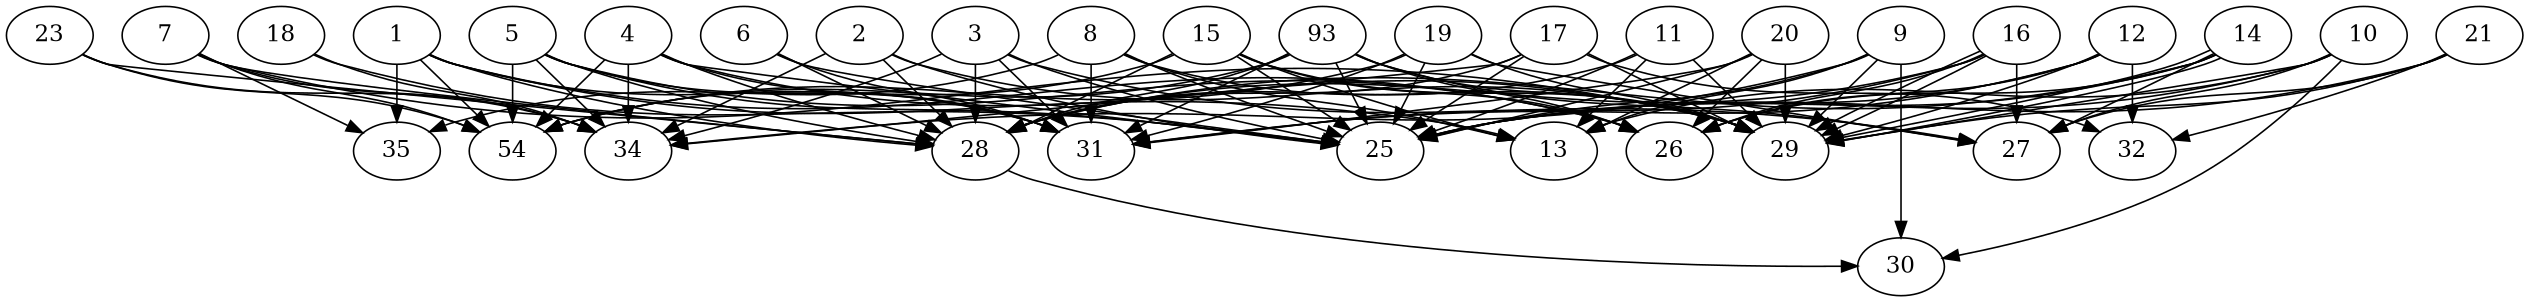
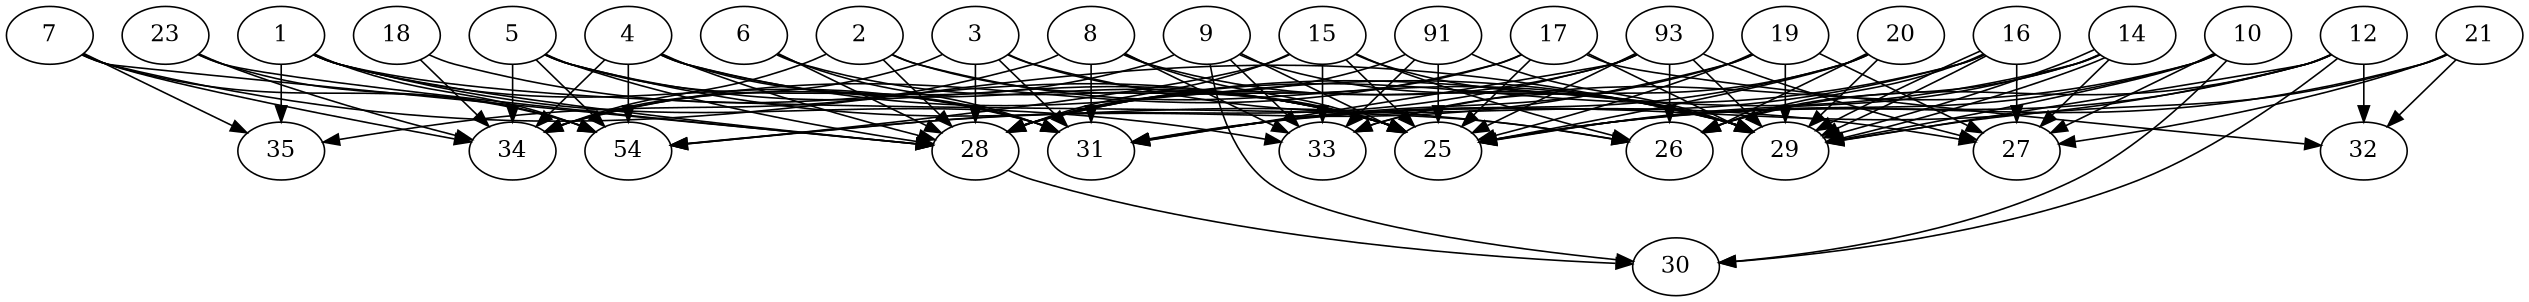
(1670, 35) -> (1438, 35)
(1554, 151) -> (1323, 151)
none -> (2054, 208)
